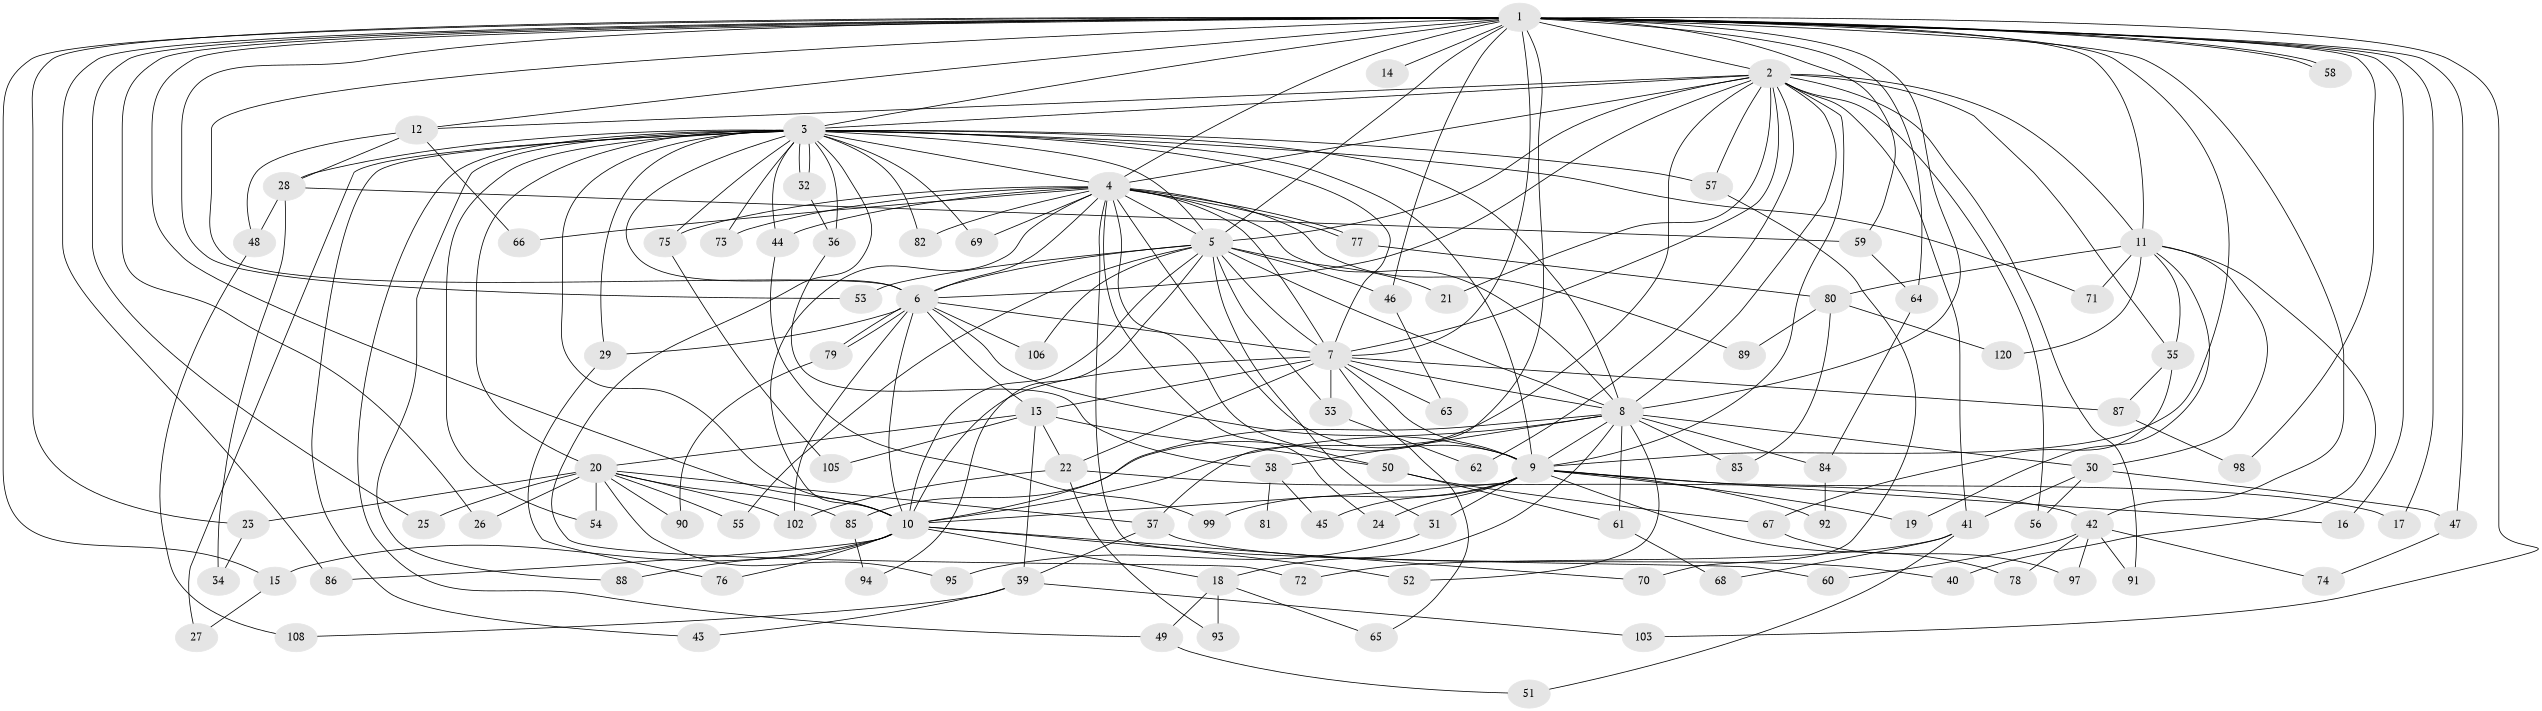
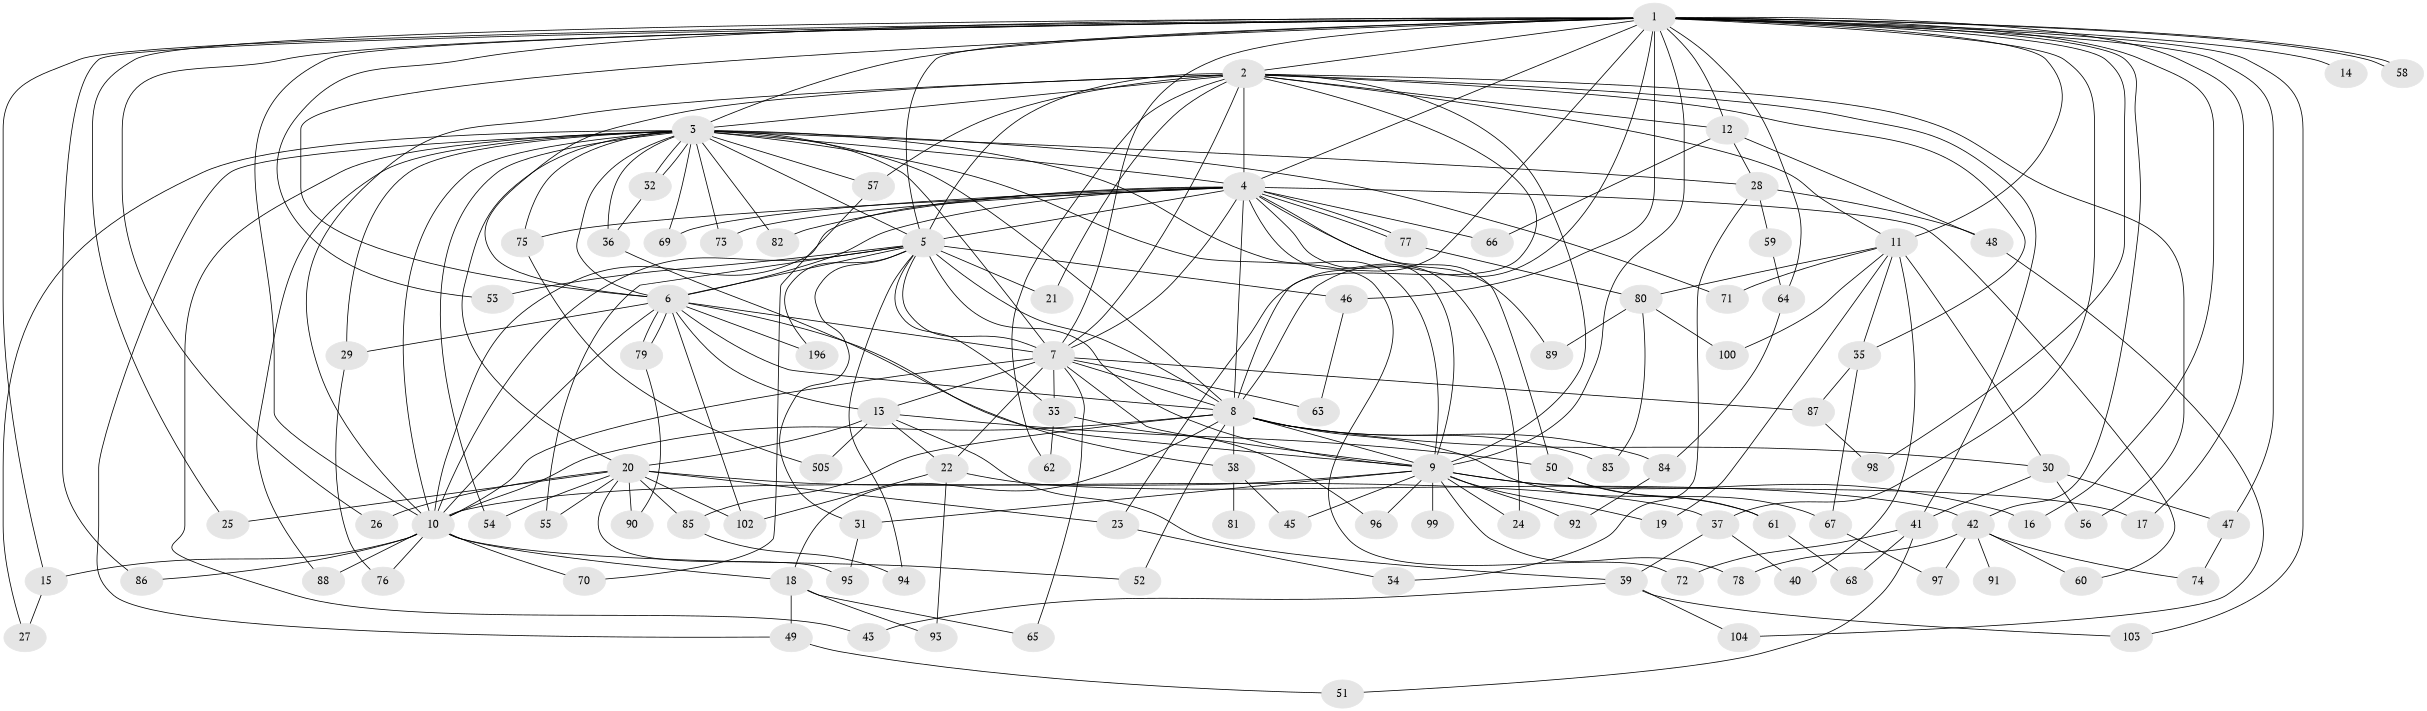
(1782, 54) -> none
(778, 243) -> none
(2020, 278) -> none
(1036, 356) -> (817, 356)
(2003, 356) -> (1727, 356)
none -> (912, 382)
none -> (1137, 392)
(831, 468) -> (821, 468)
none -> (1376, 525)
(296, 638) -> (1739, 638)
